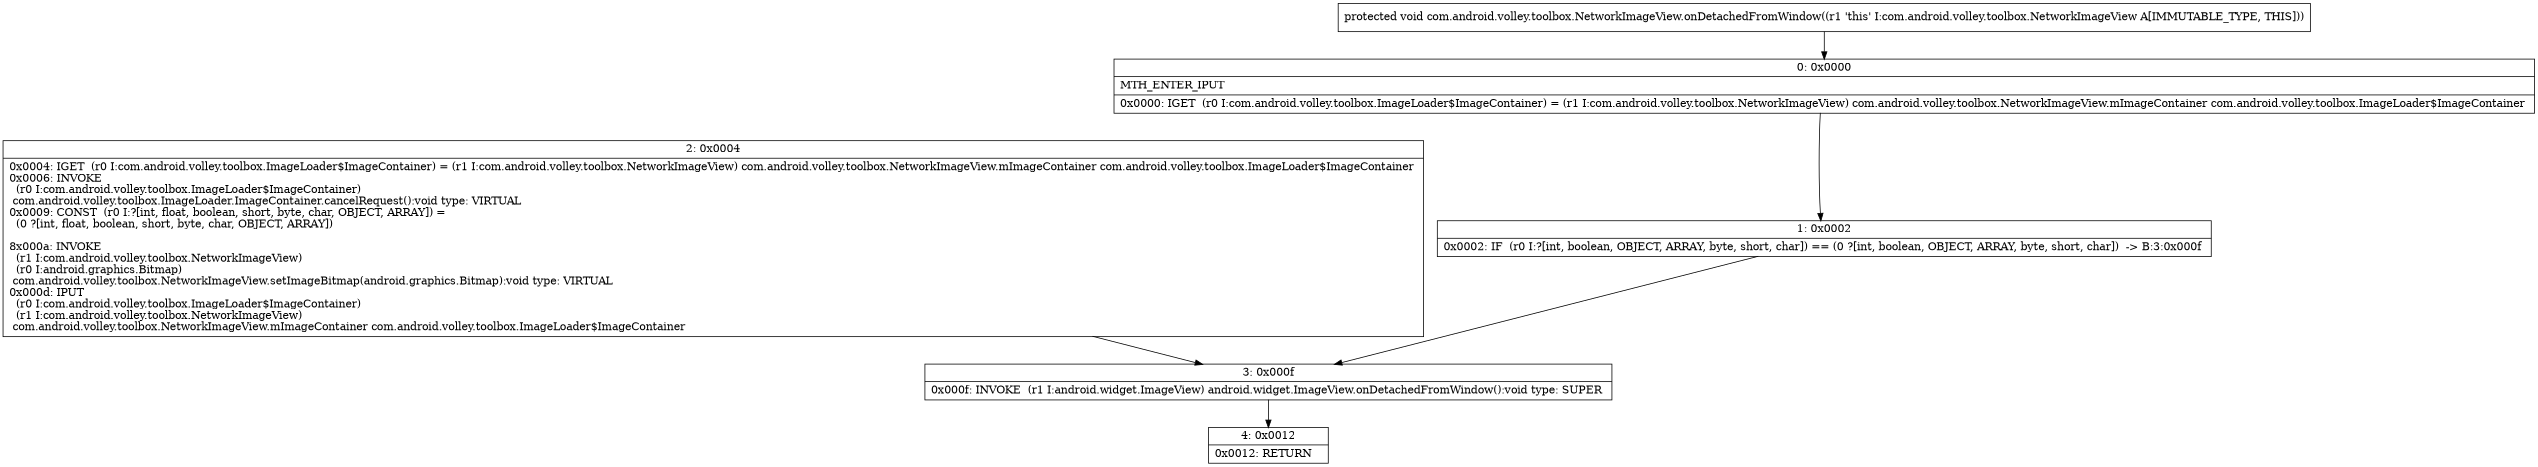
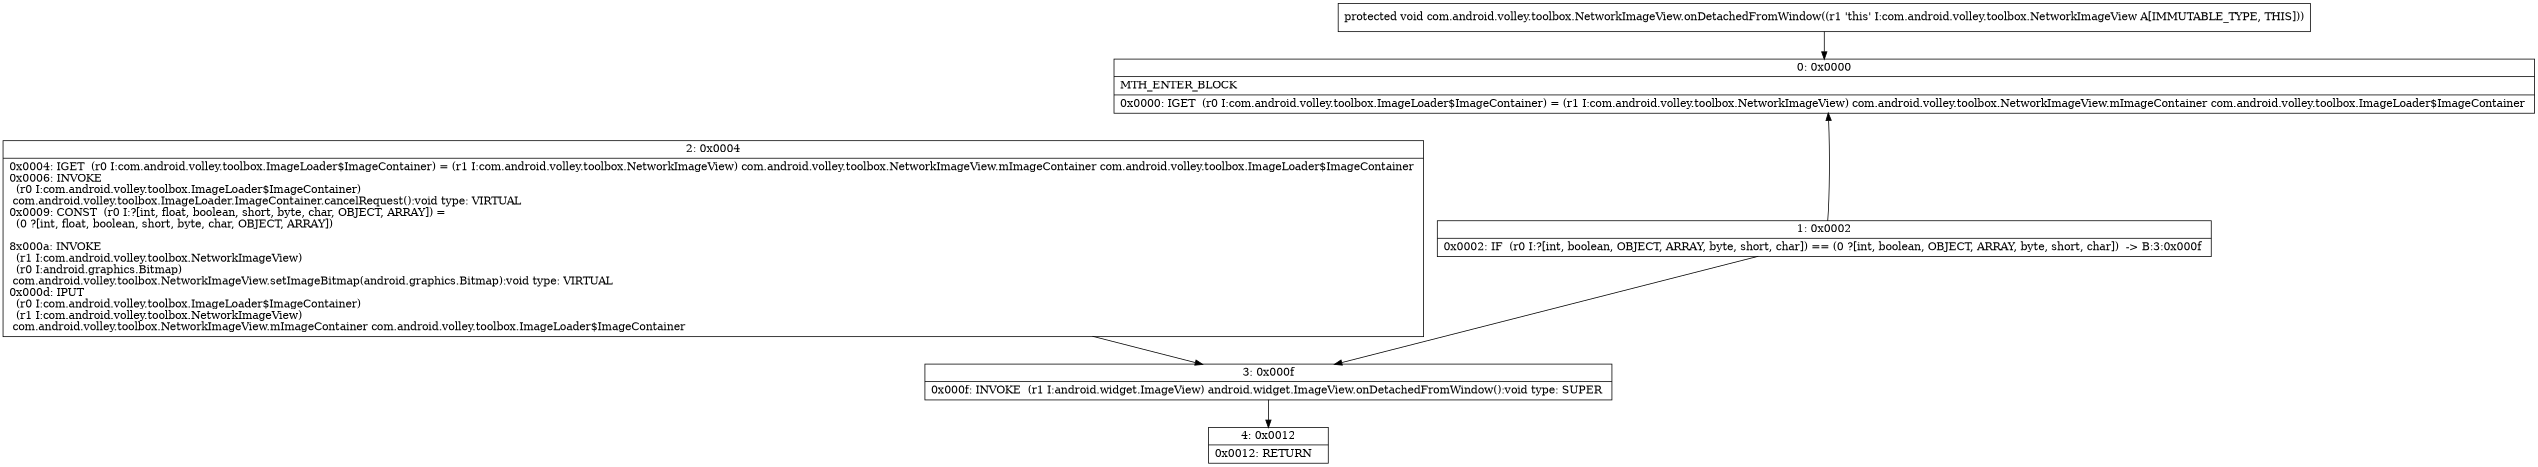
(1172, 85) -> (1179, 85)
(1819, 163) -> (1829, 171)
